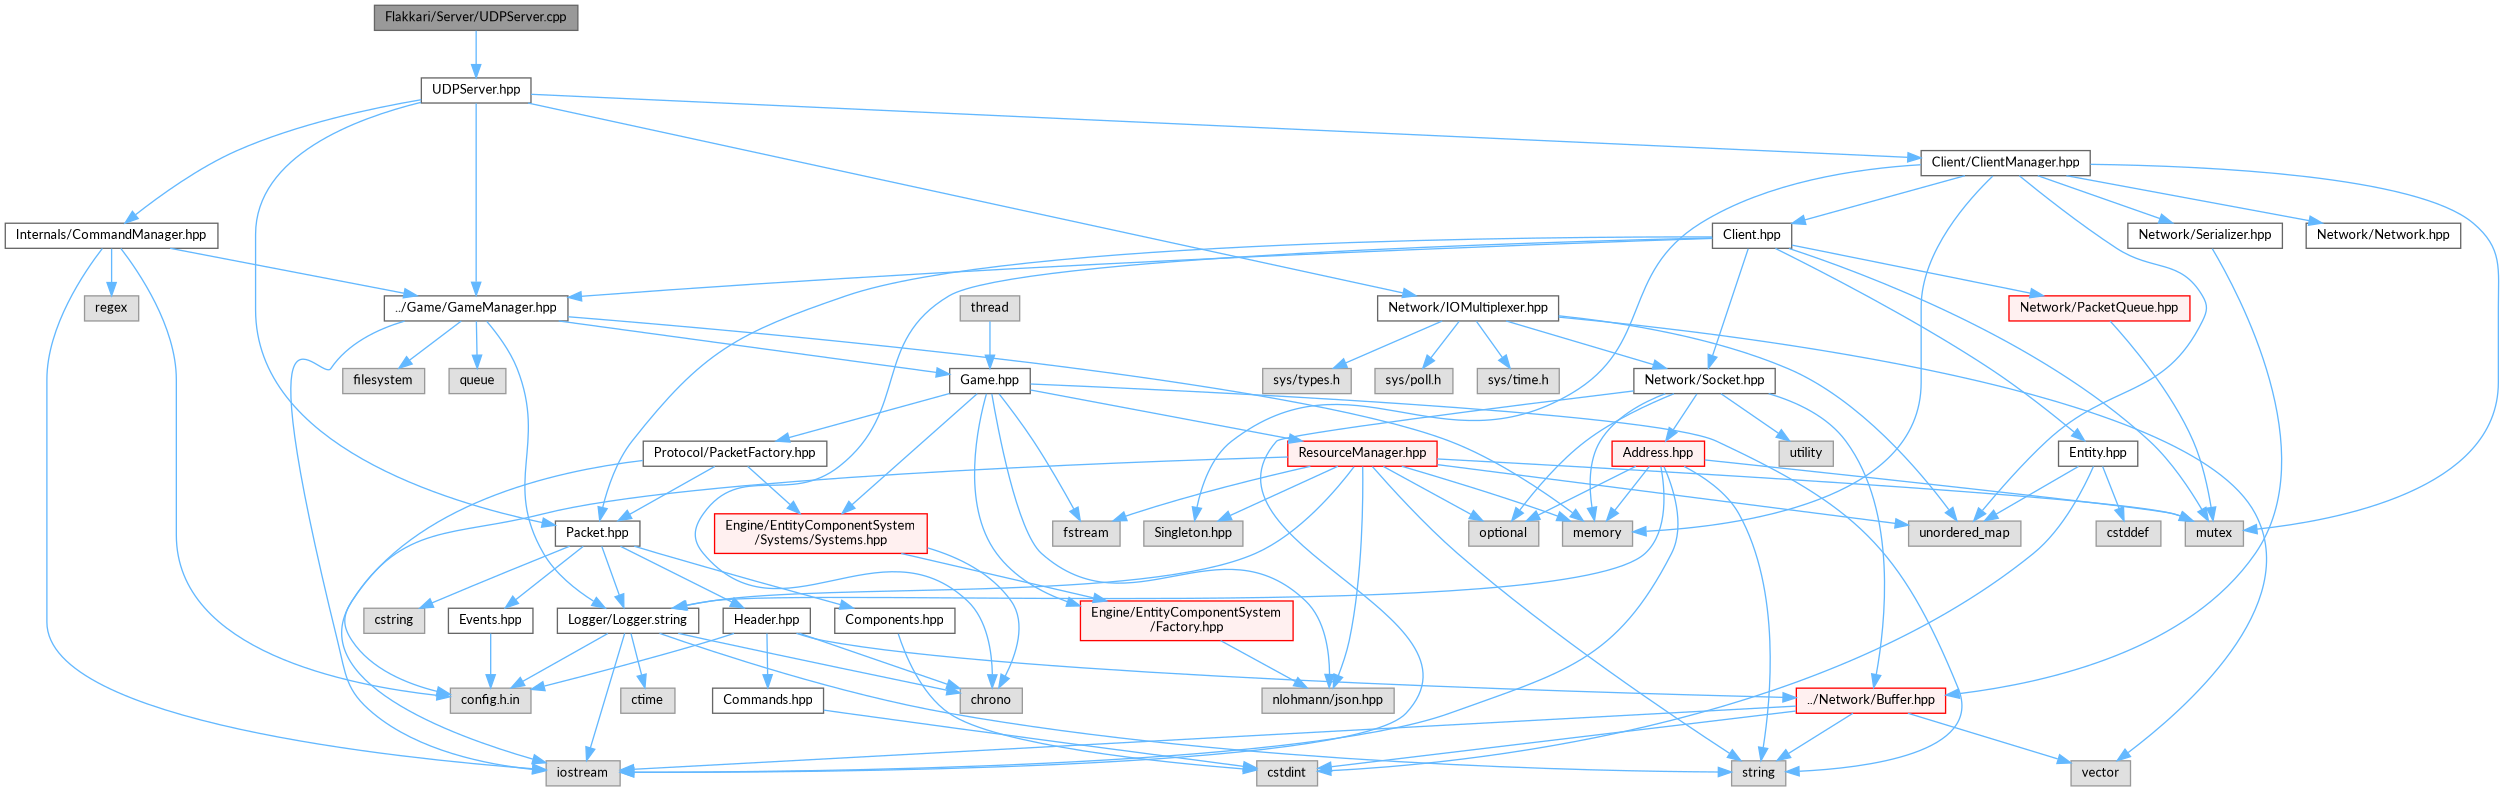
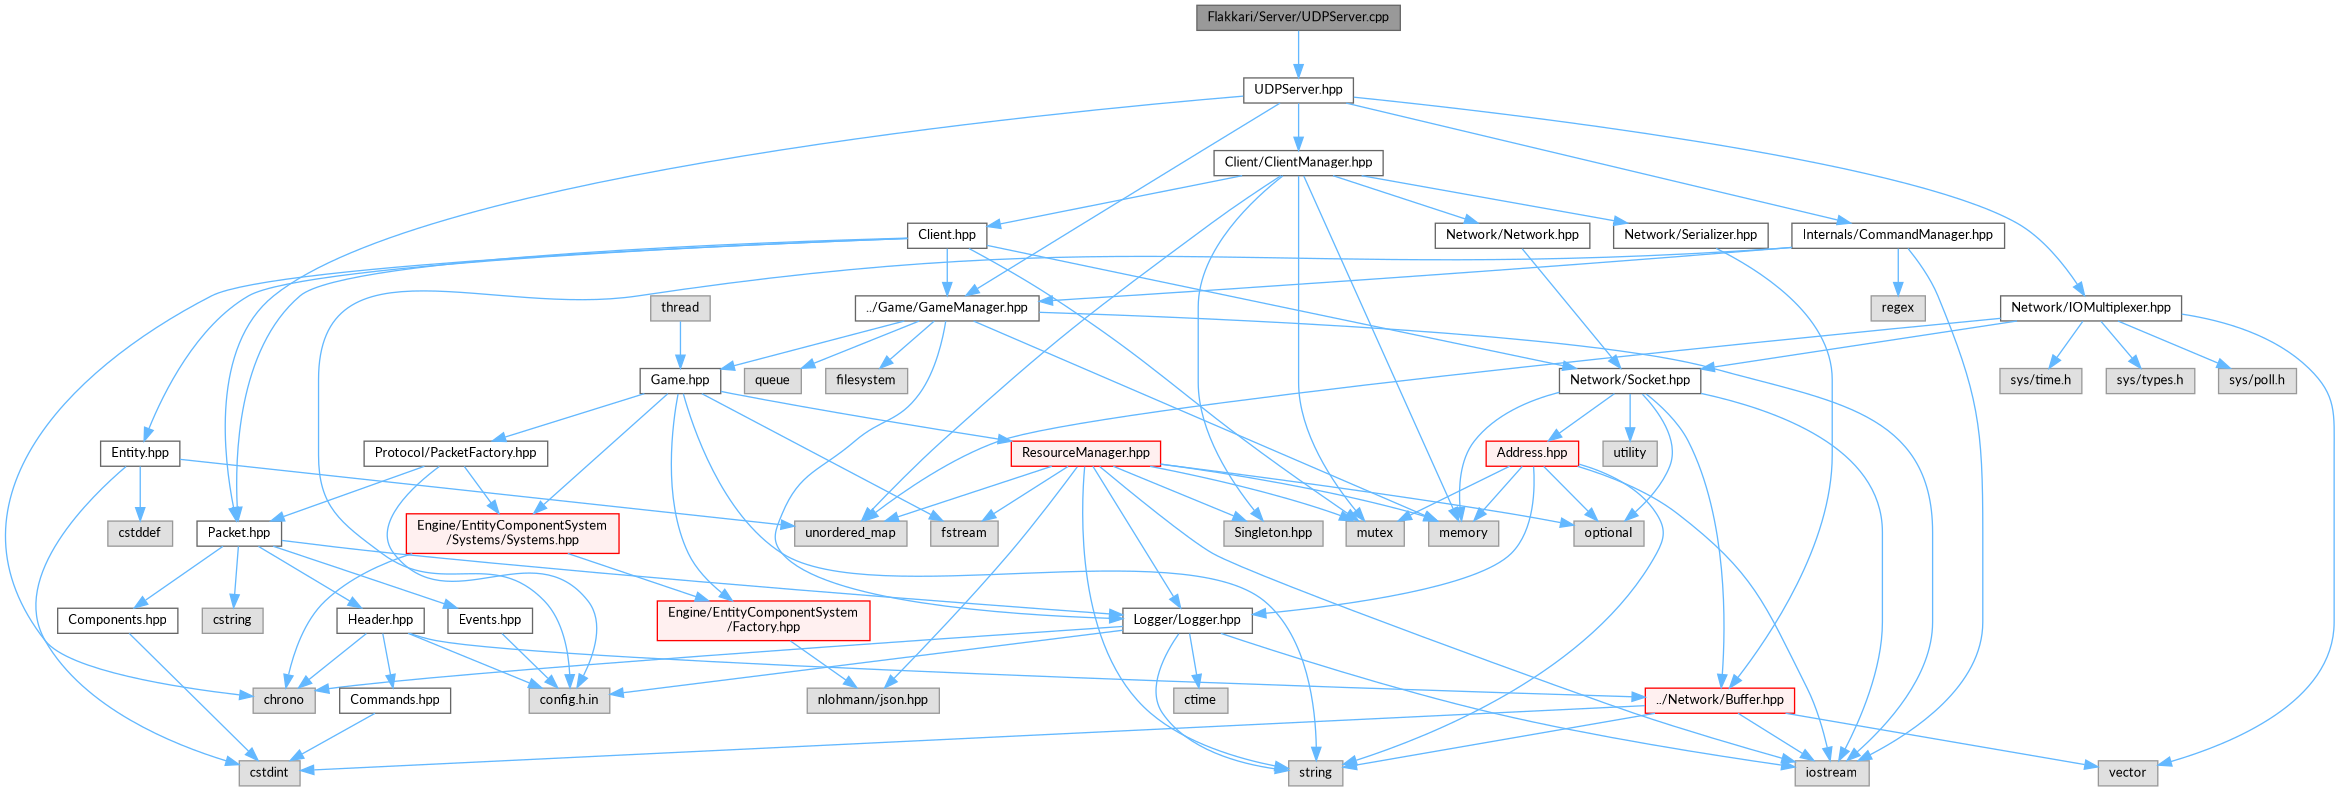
none -> (1567, 303)
(2099, 308) -> none
(1078, 576) -> none
(628, 621) -> (1188, 621)
